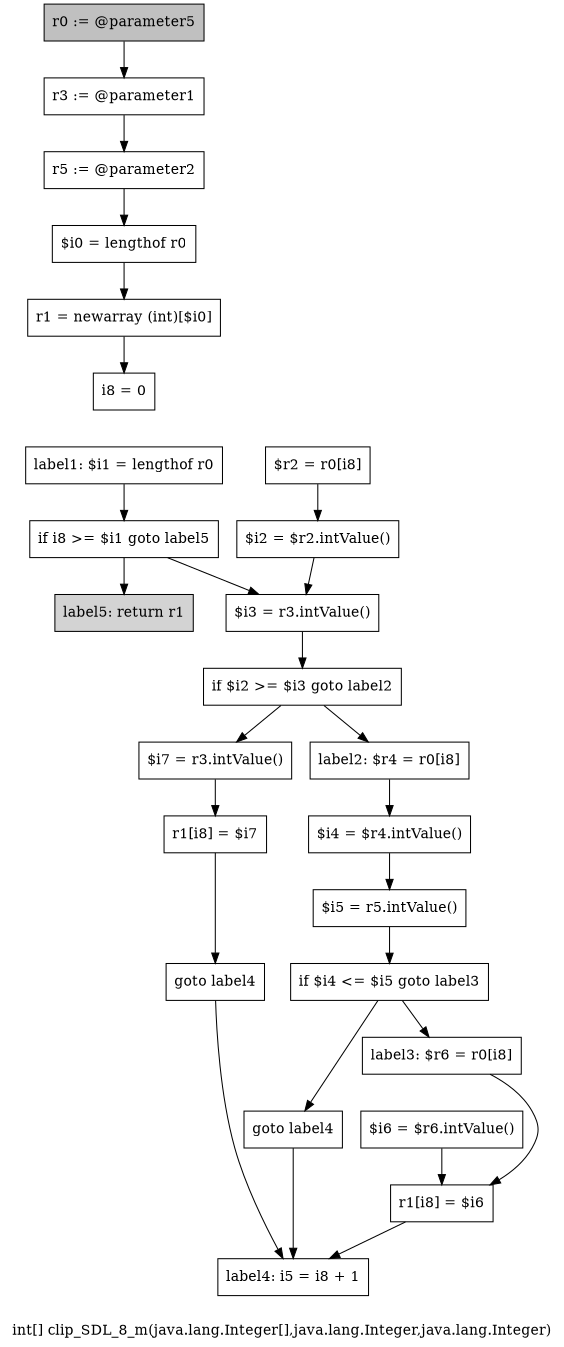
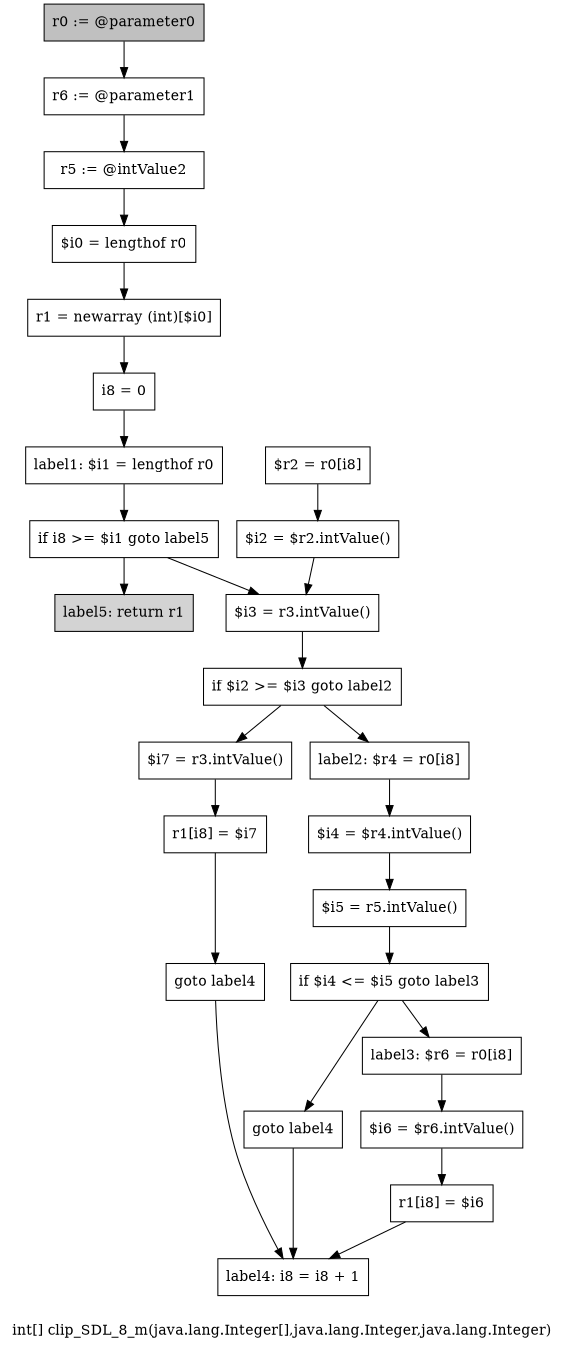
(124, 23) -> (124, 23)
(124, 96) -> (124, 96)
(124, 170) -> (124, 170)
none -> (124, 423)
(537, 1124) -> (442, 1088)
(293, 1277) -> (293, 1277)
